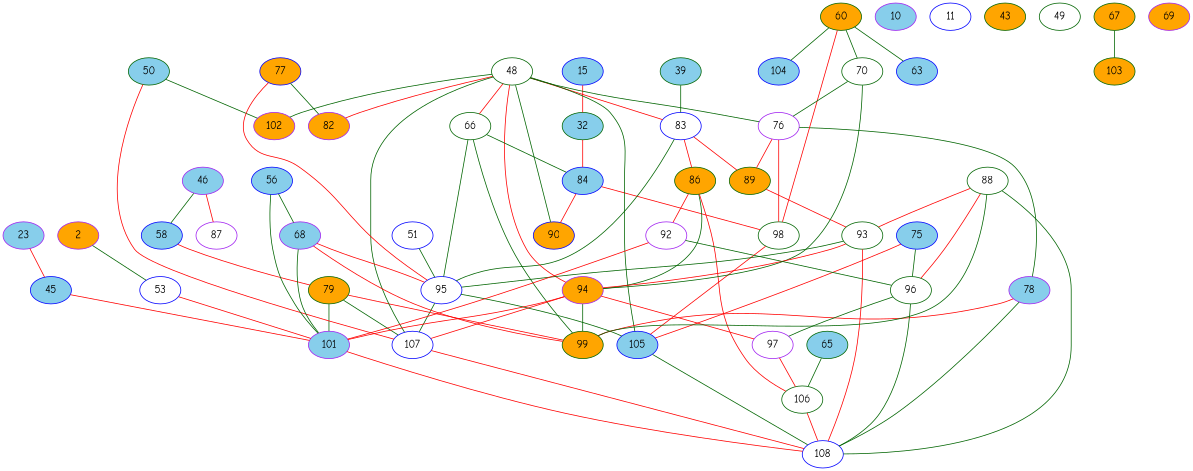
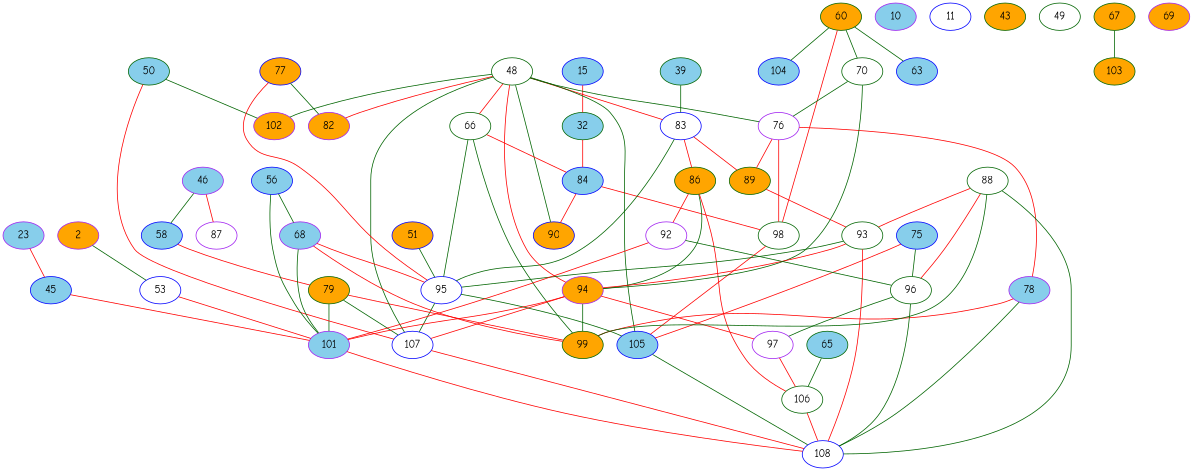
(966, 146) -> (966, 146)
(526, 153) -> (526, 153)
(413, 236) -> (413, 236)
